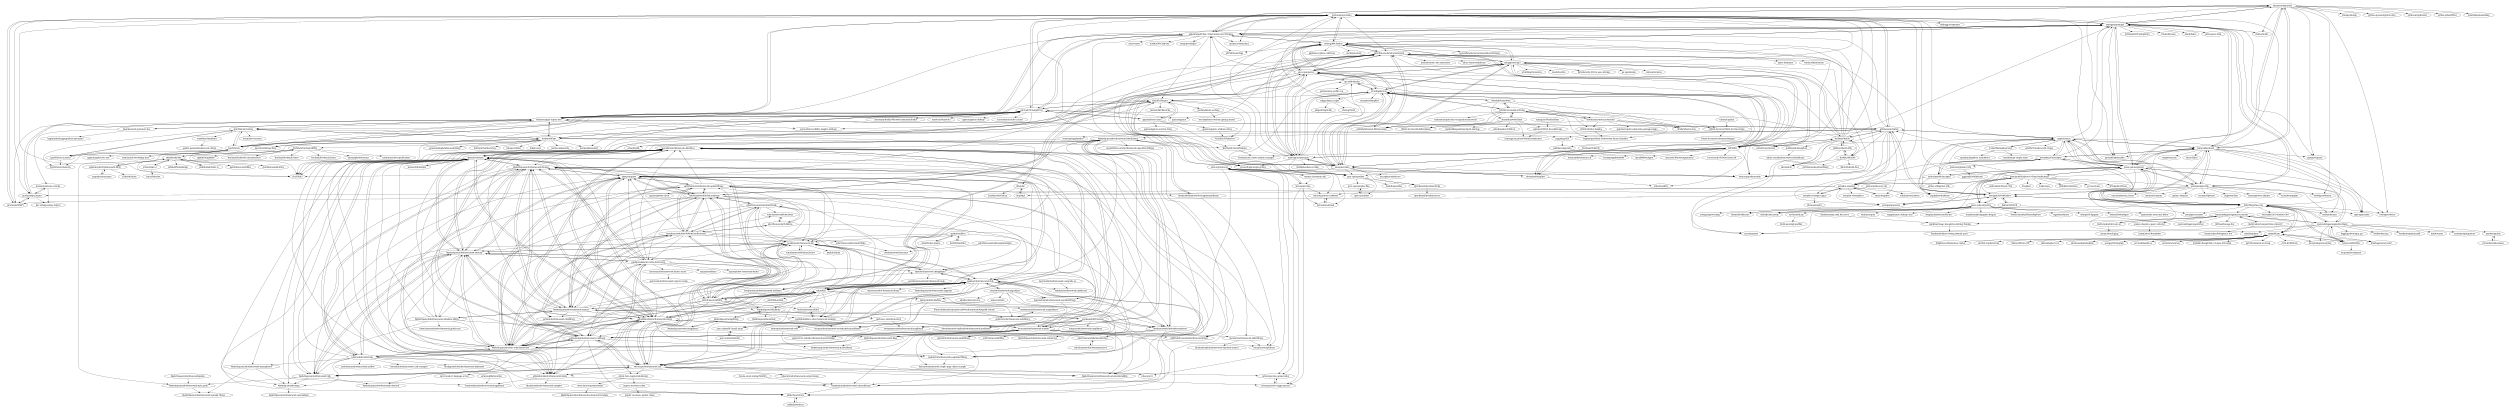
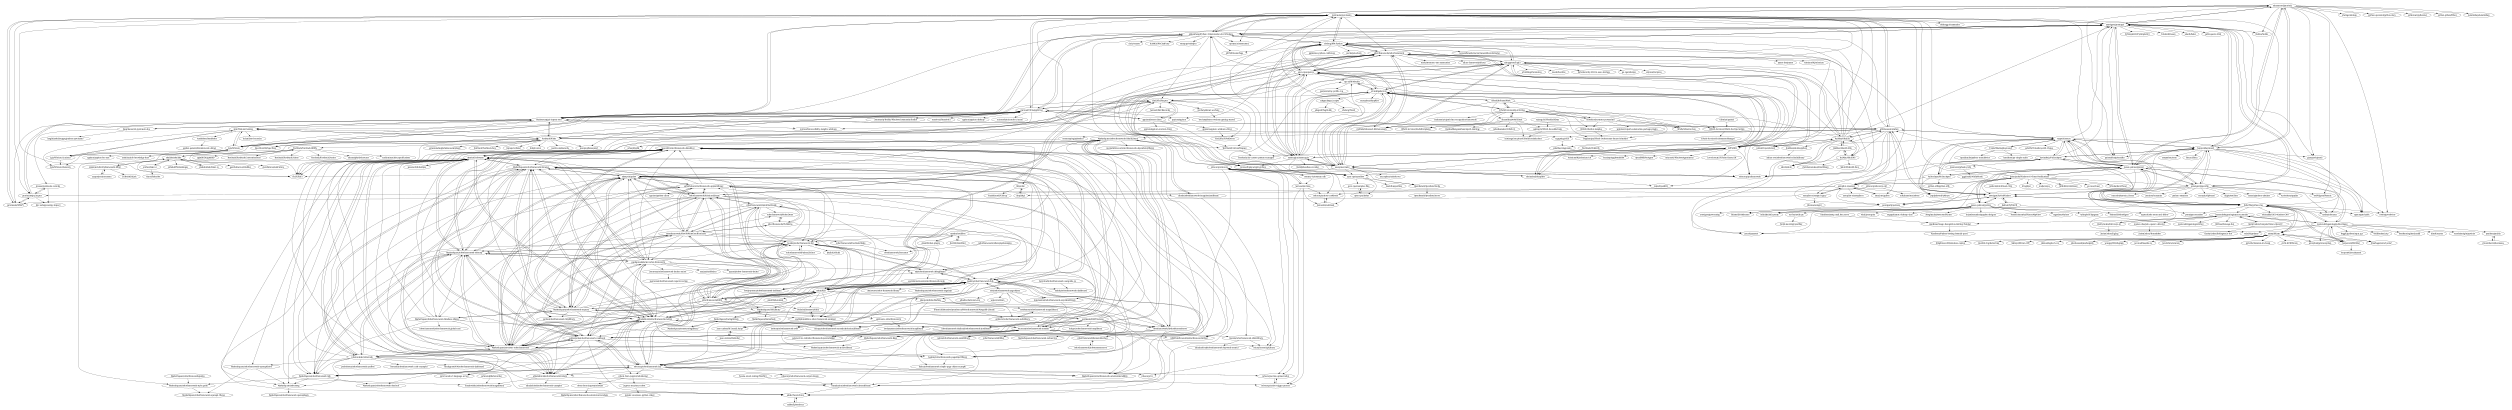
(2212, 243) -> none
(610, 245) -> (331, 291)
